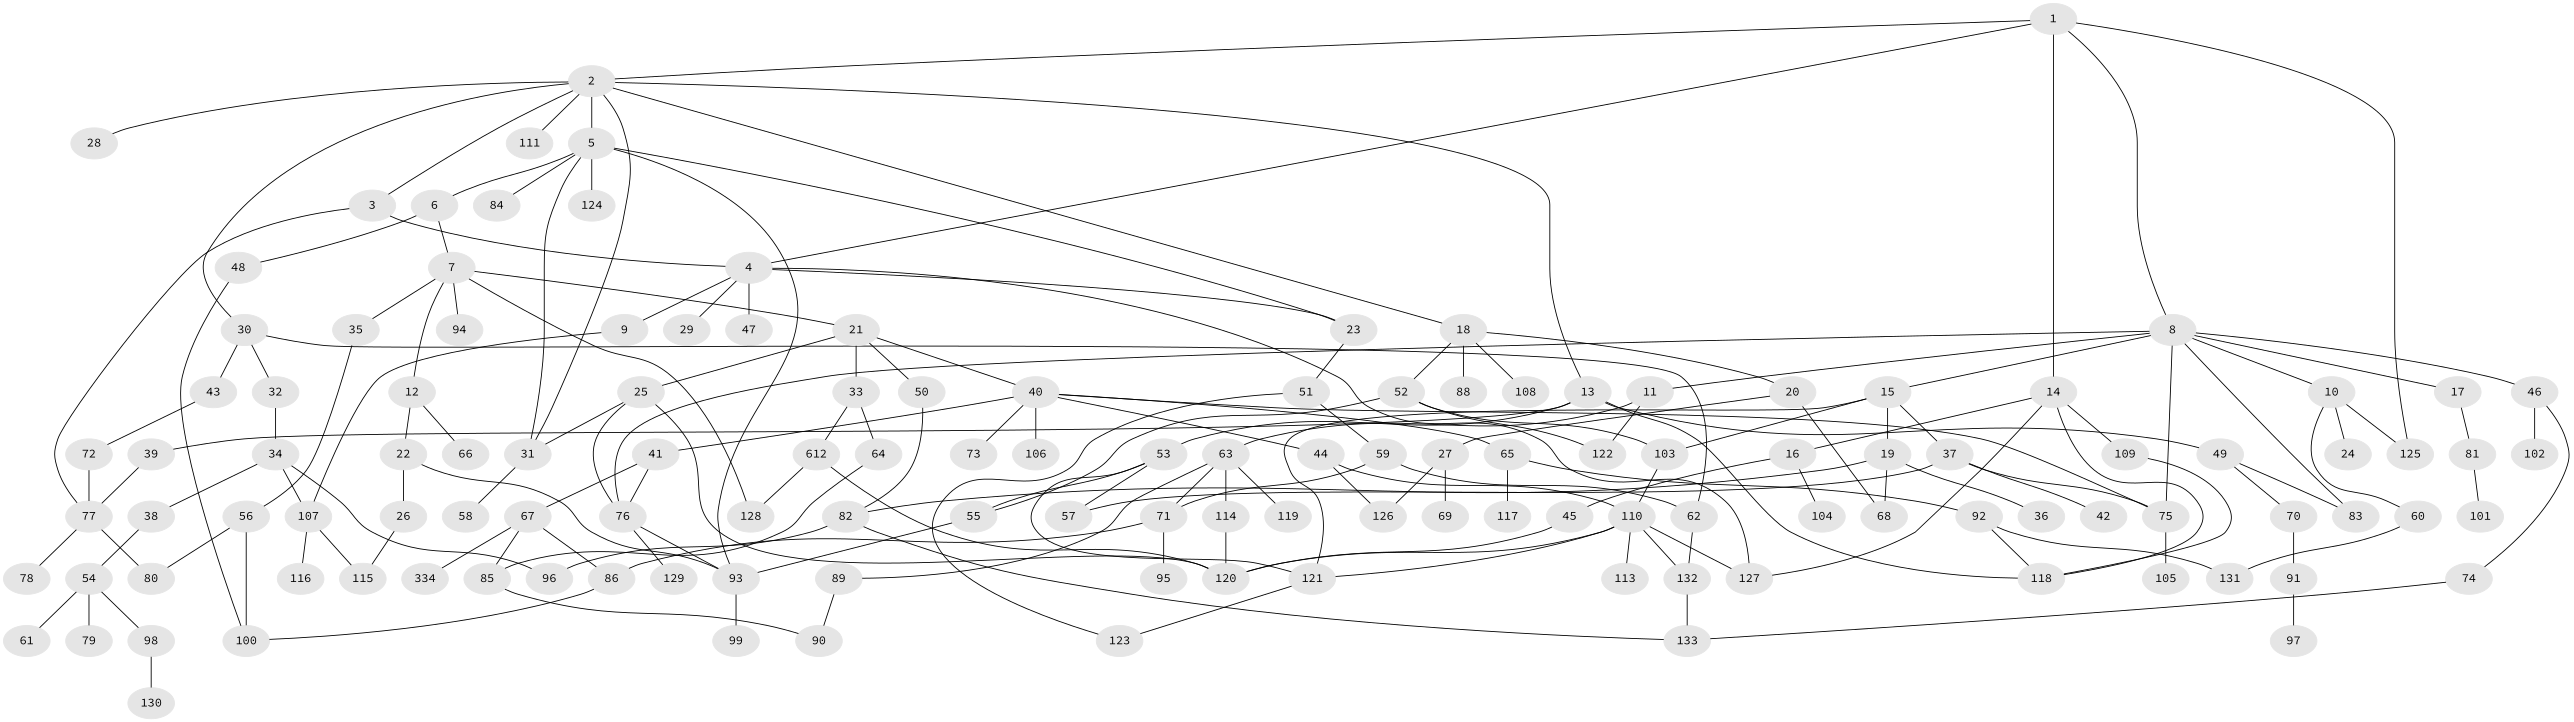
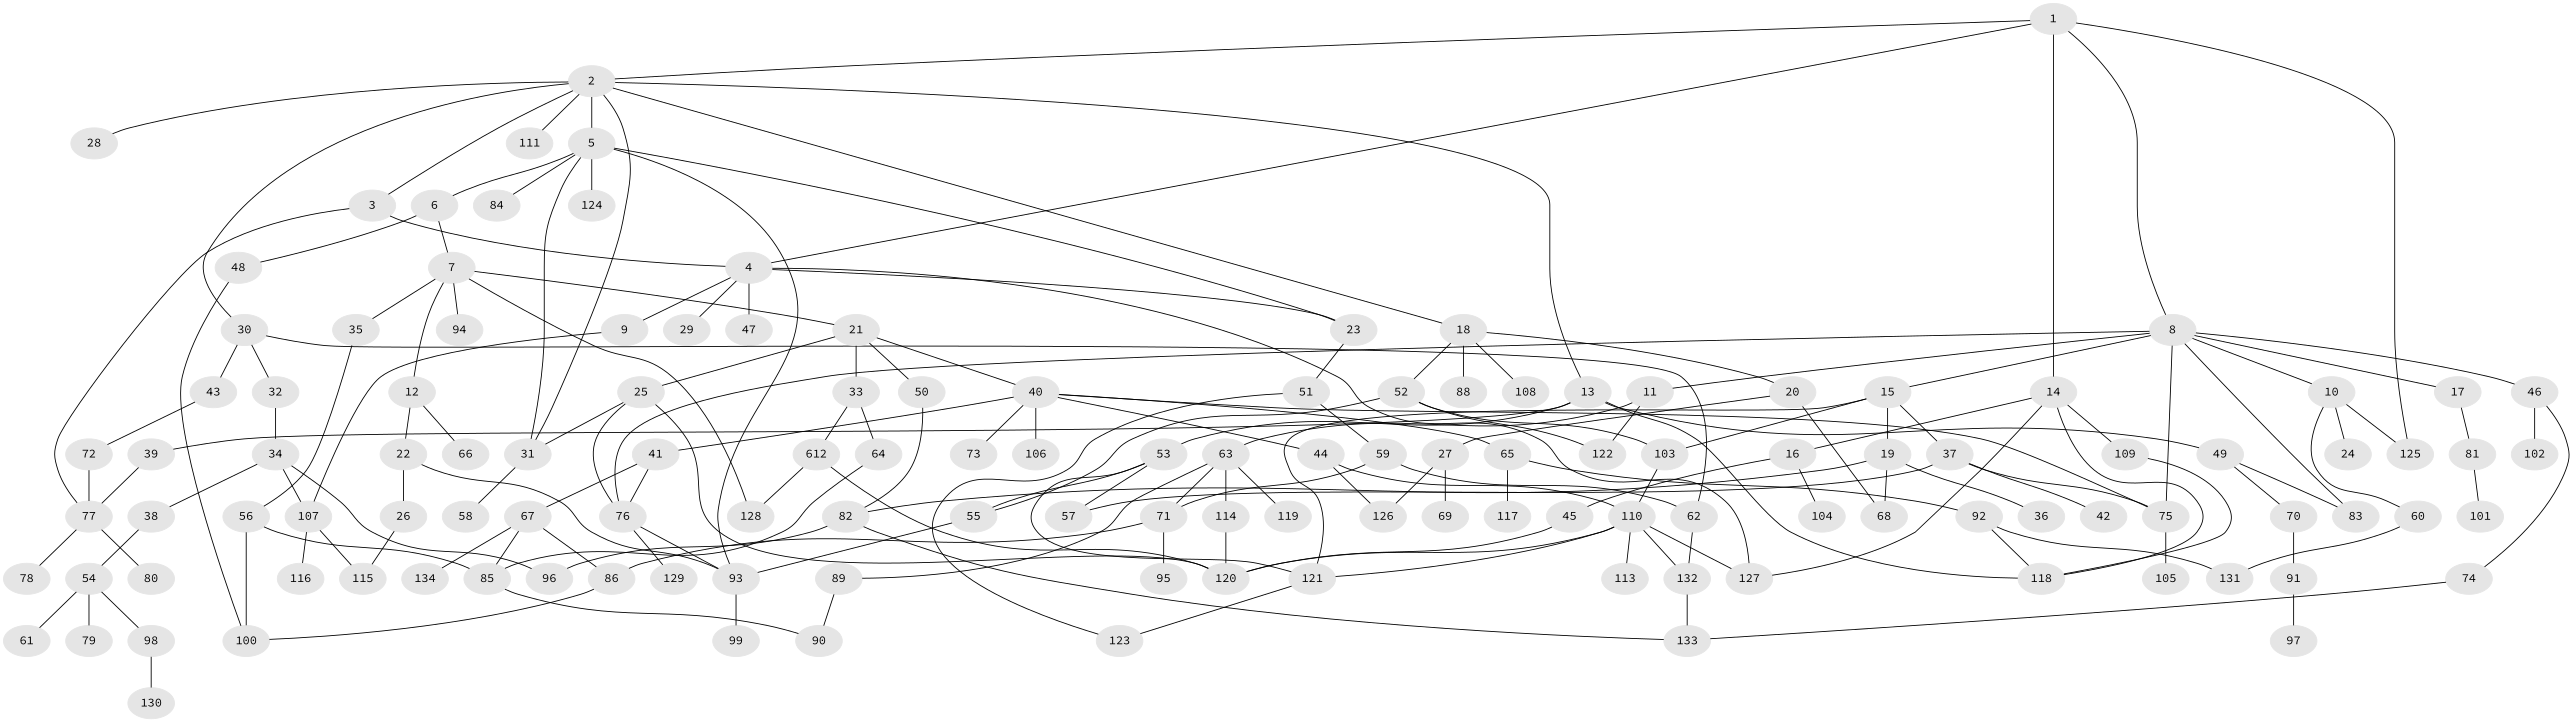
(199, 548) -> (367, 548)
(425, 579) -> (425, 579)
